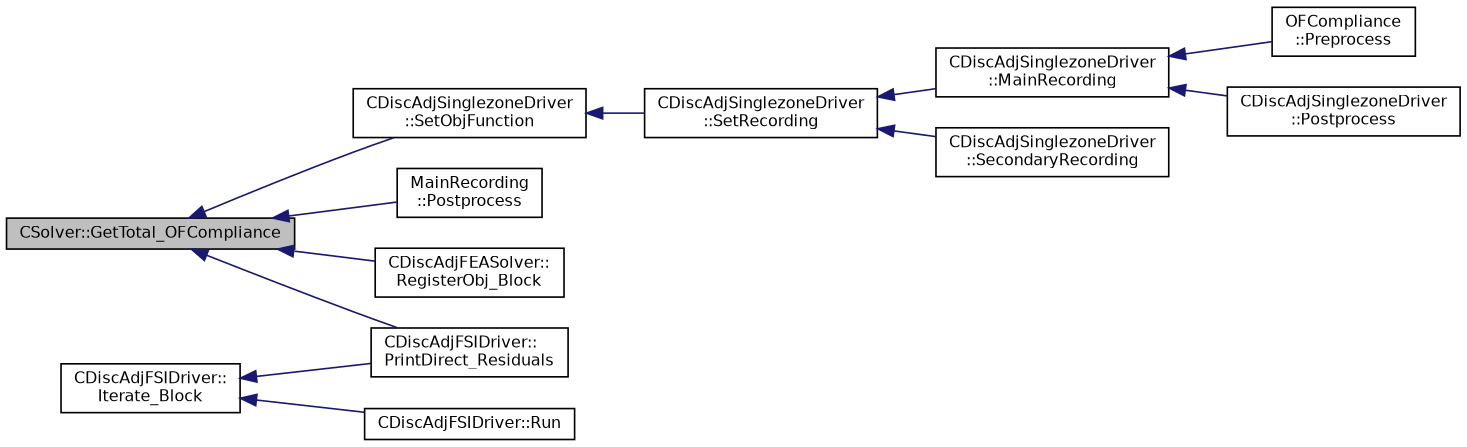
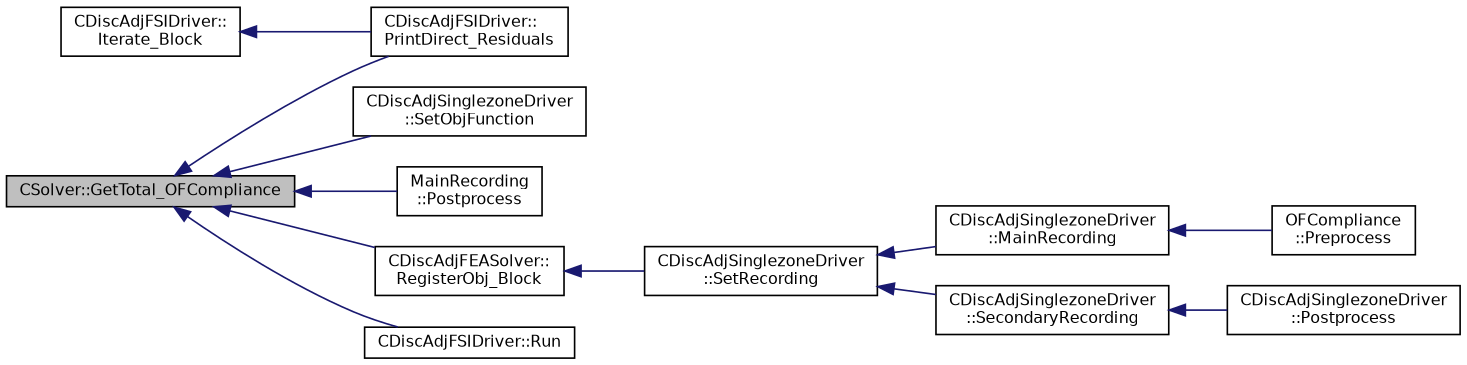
(1206, 93) -> (1206, 310)
(624, 113) -> (613, 271)
(311, 406) -> (289, 280)
